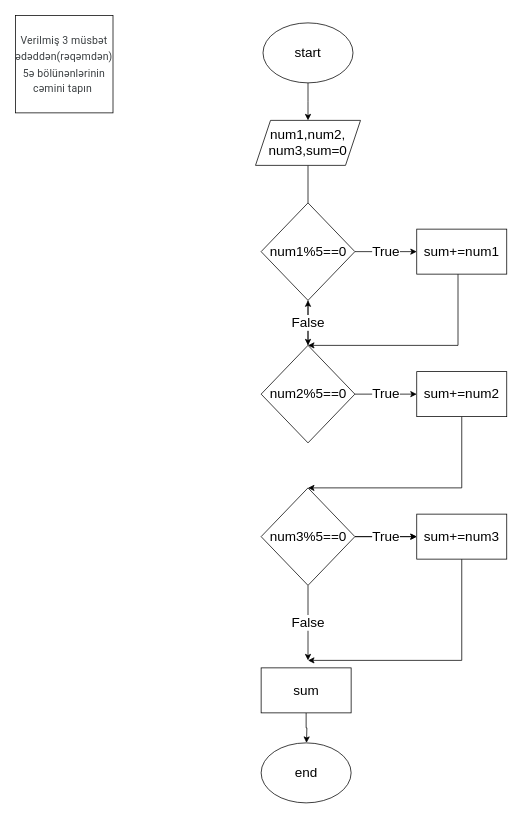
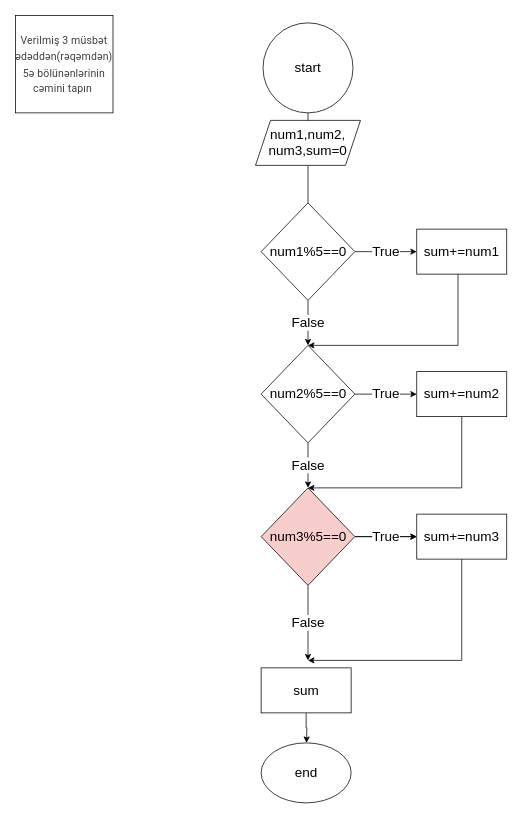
(308, 53) -> (308, 68)
(308, 343) -> (308, 465)
(308, 537) -> (308, 537)
